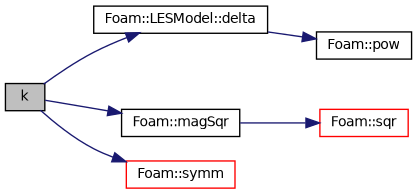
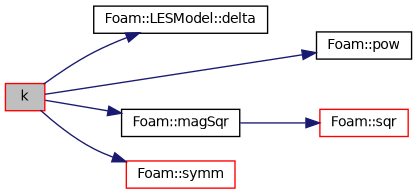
(285, 34) -> (174, 75)
(25, 97) -> (25, 97)
